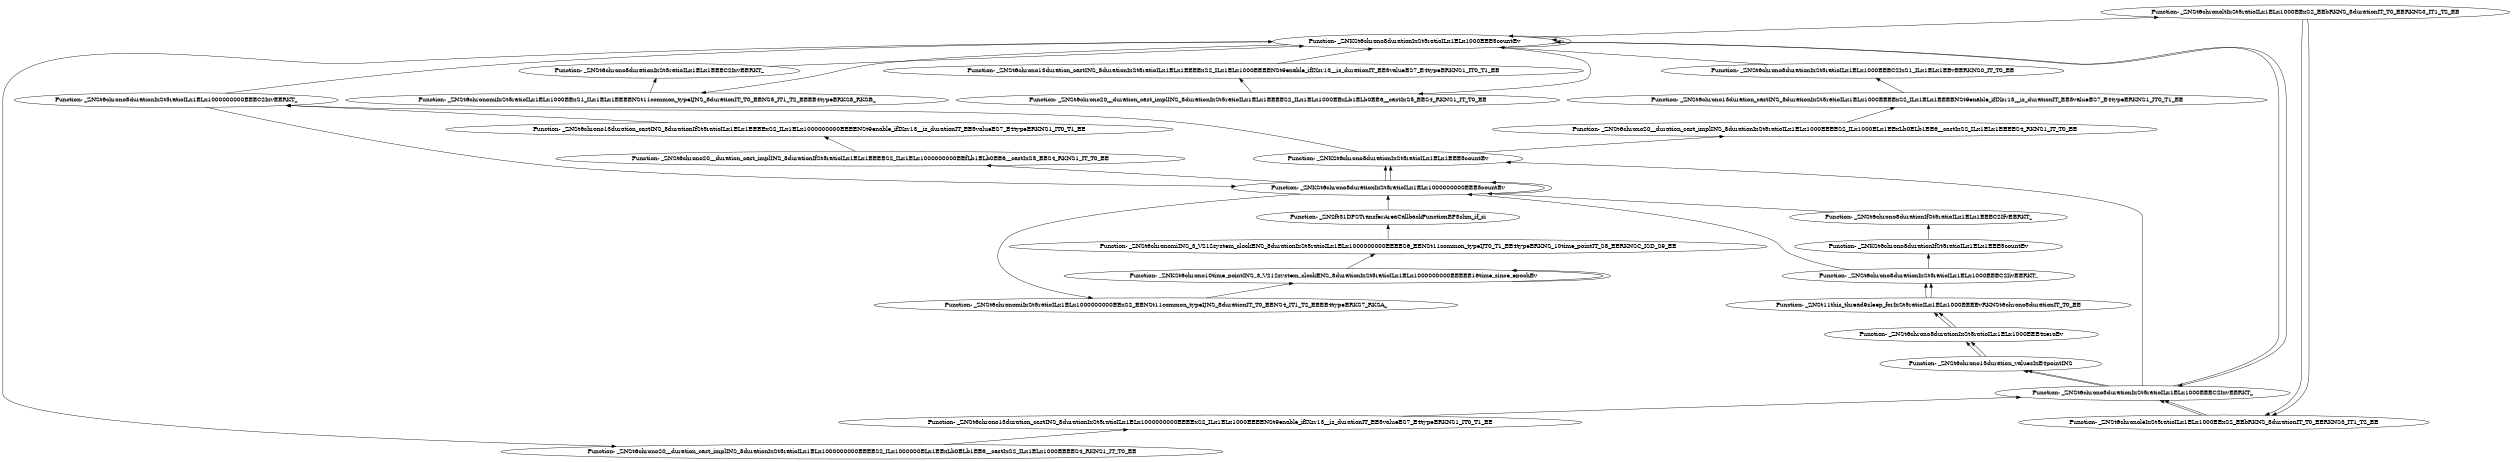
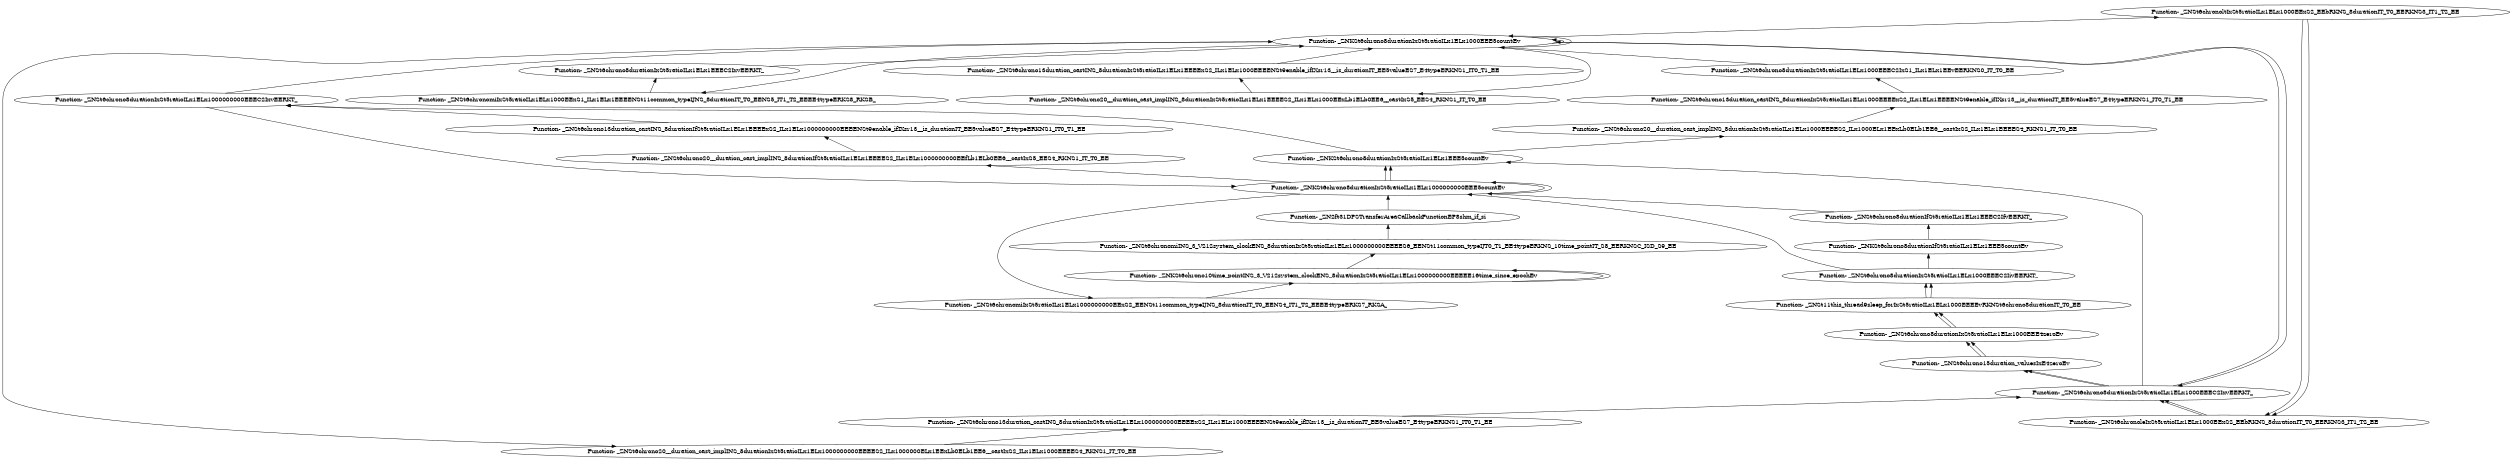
(1991, 364) -> (1991, 364)
